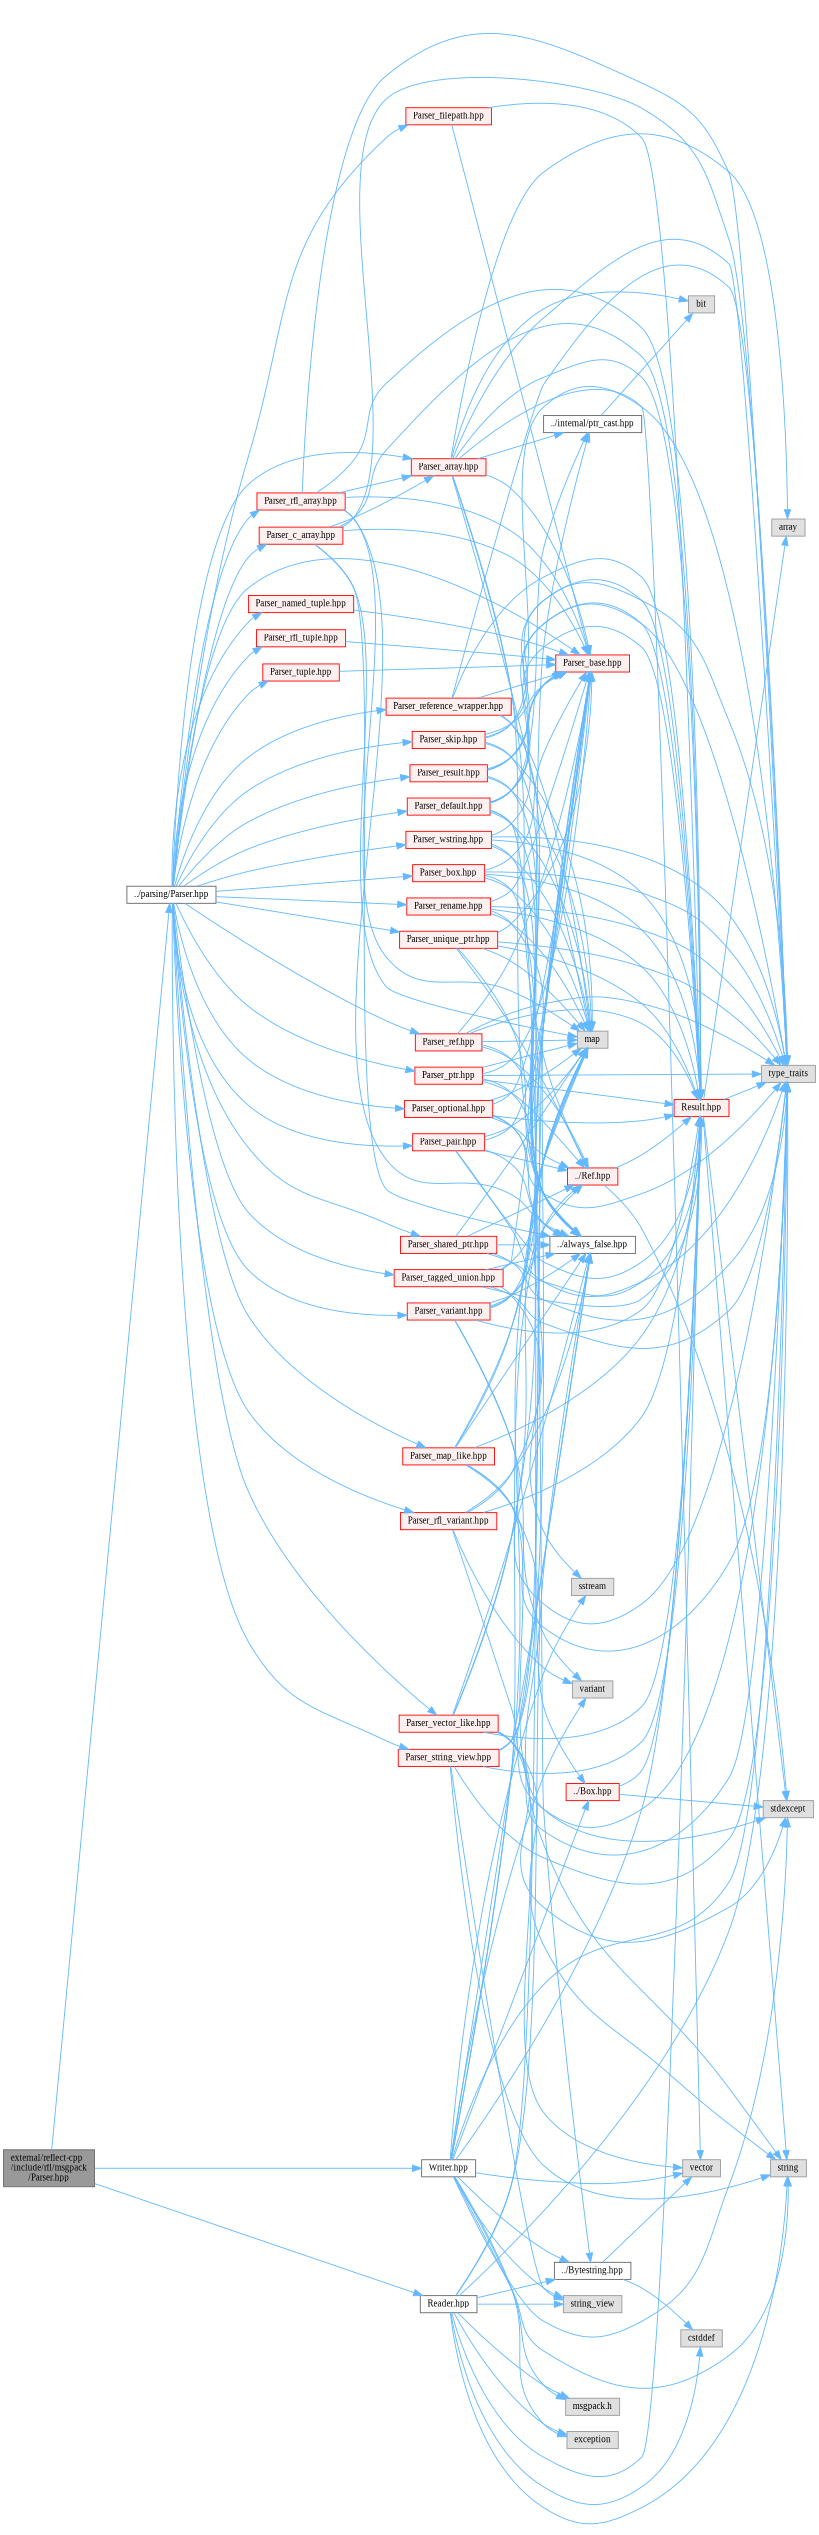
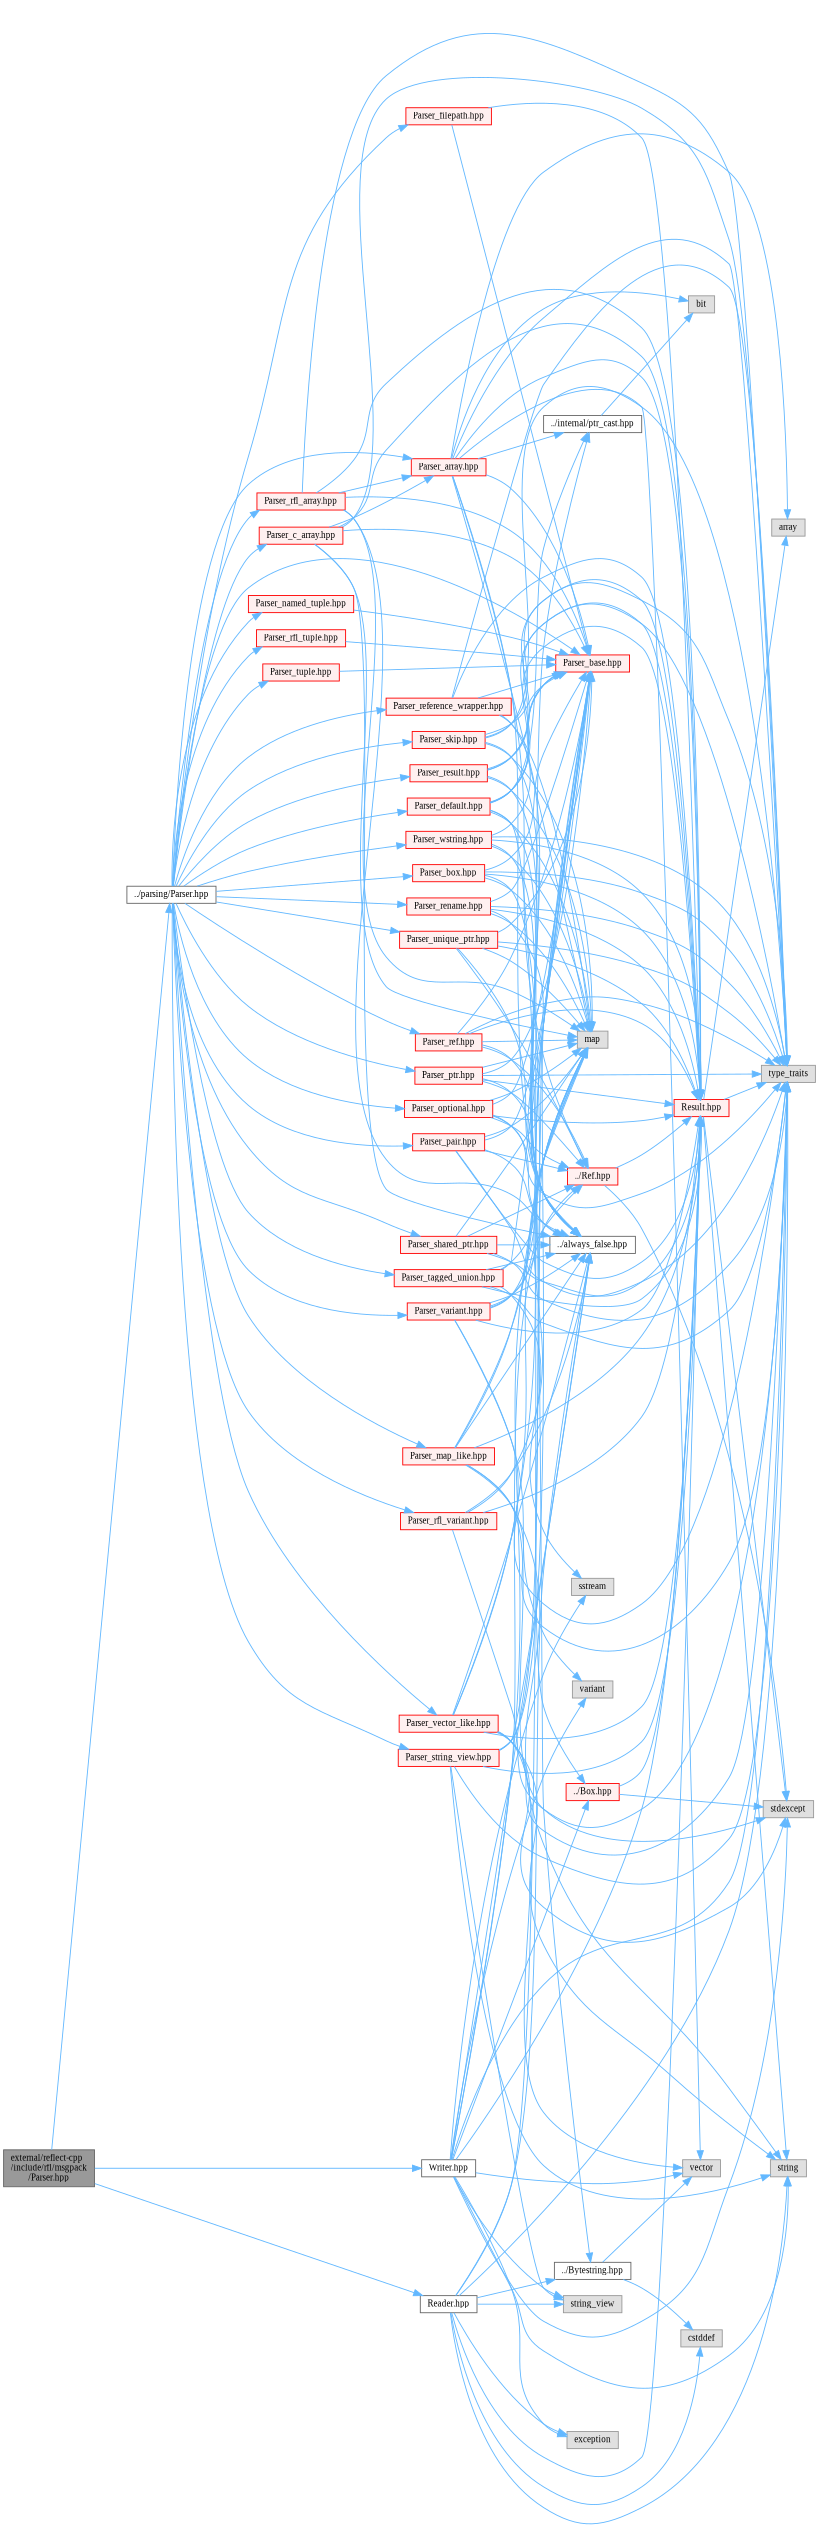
(497, 1614) -> none
(506, 2222) -> none
(593, 2407) -> none
